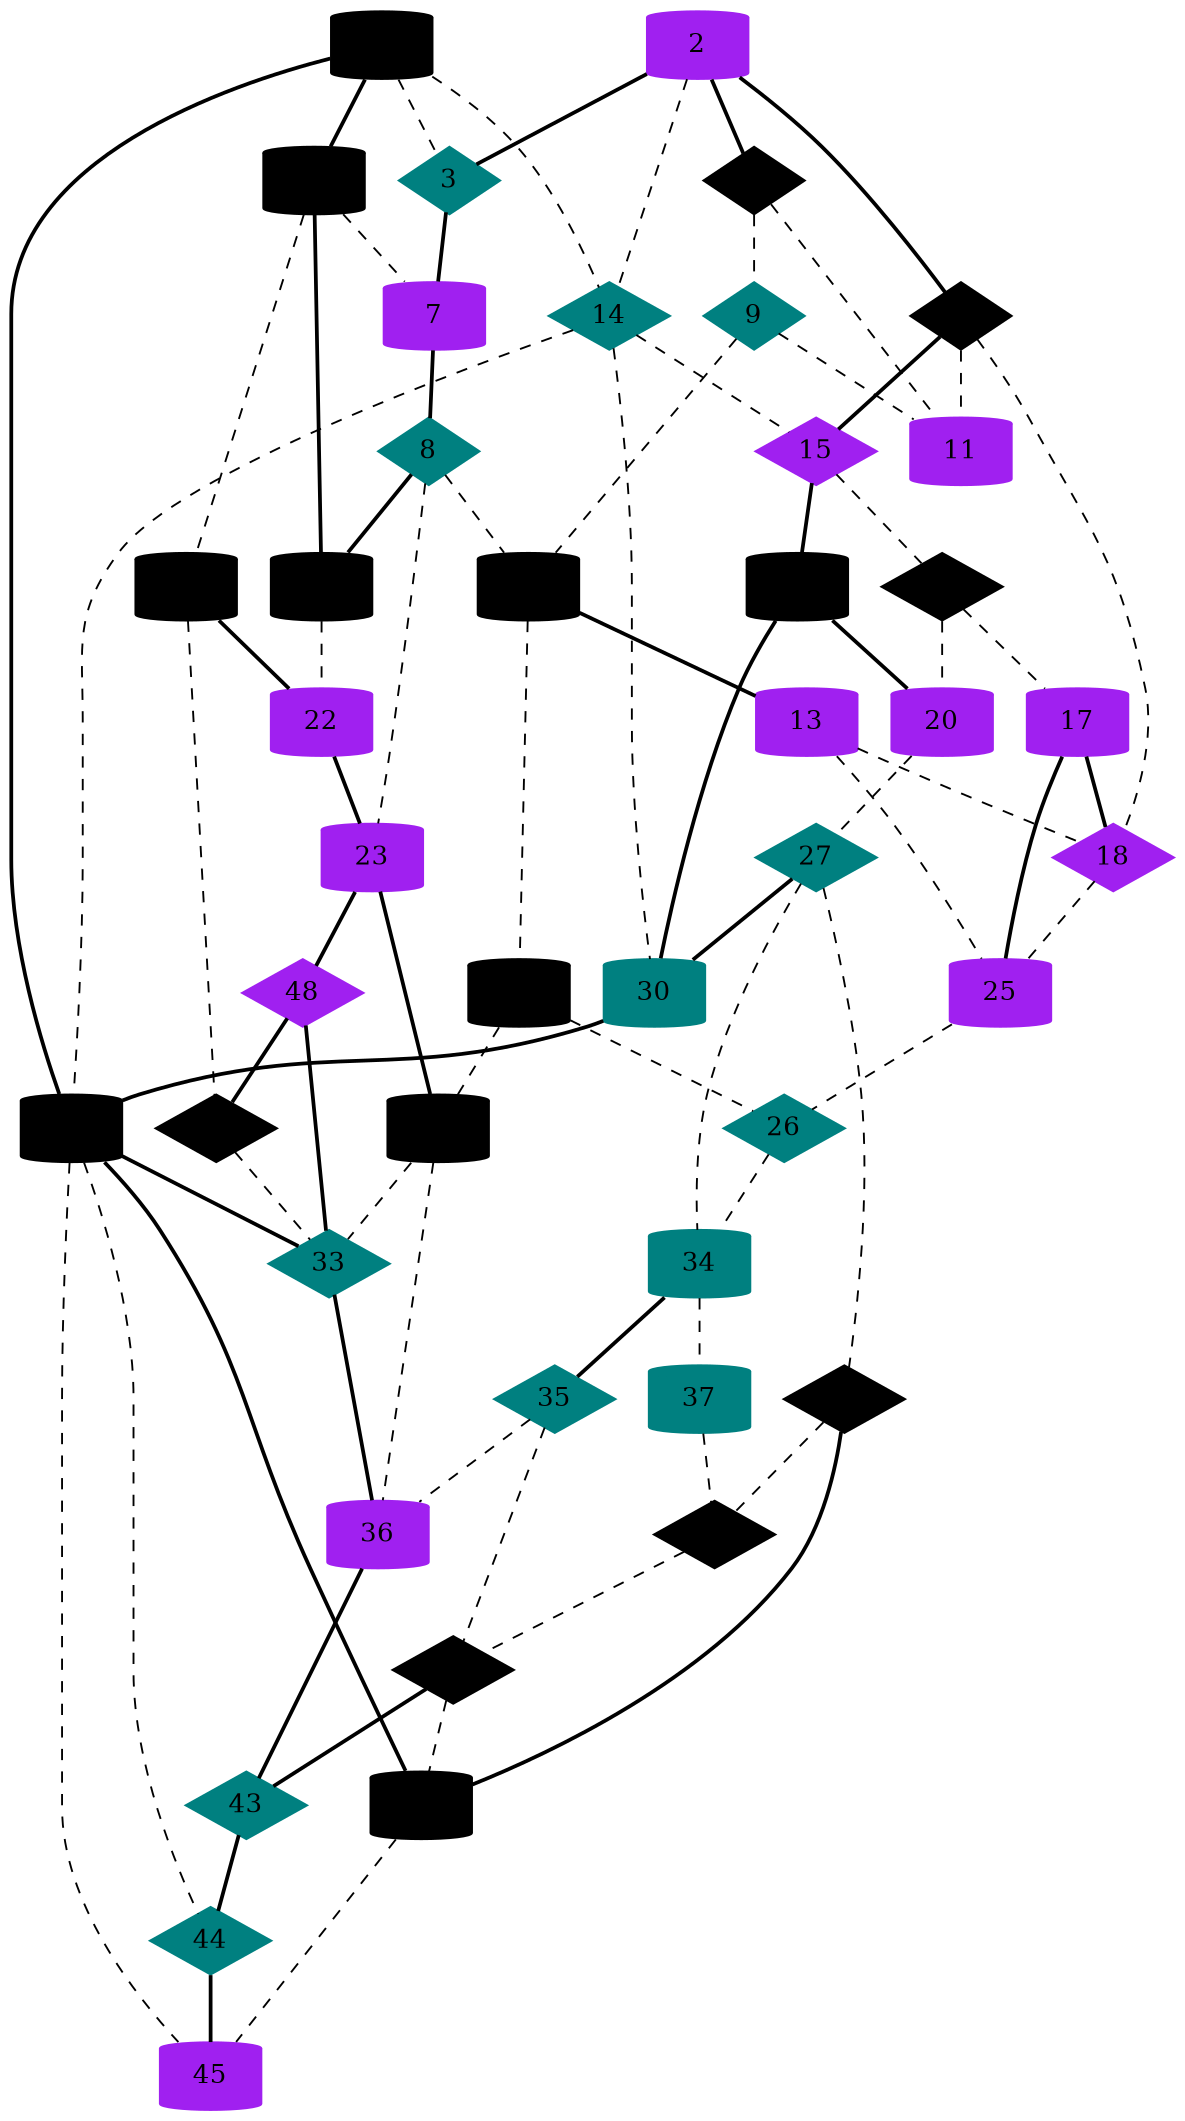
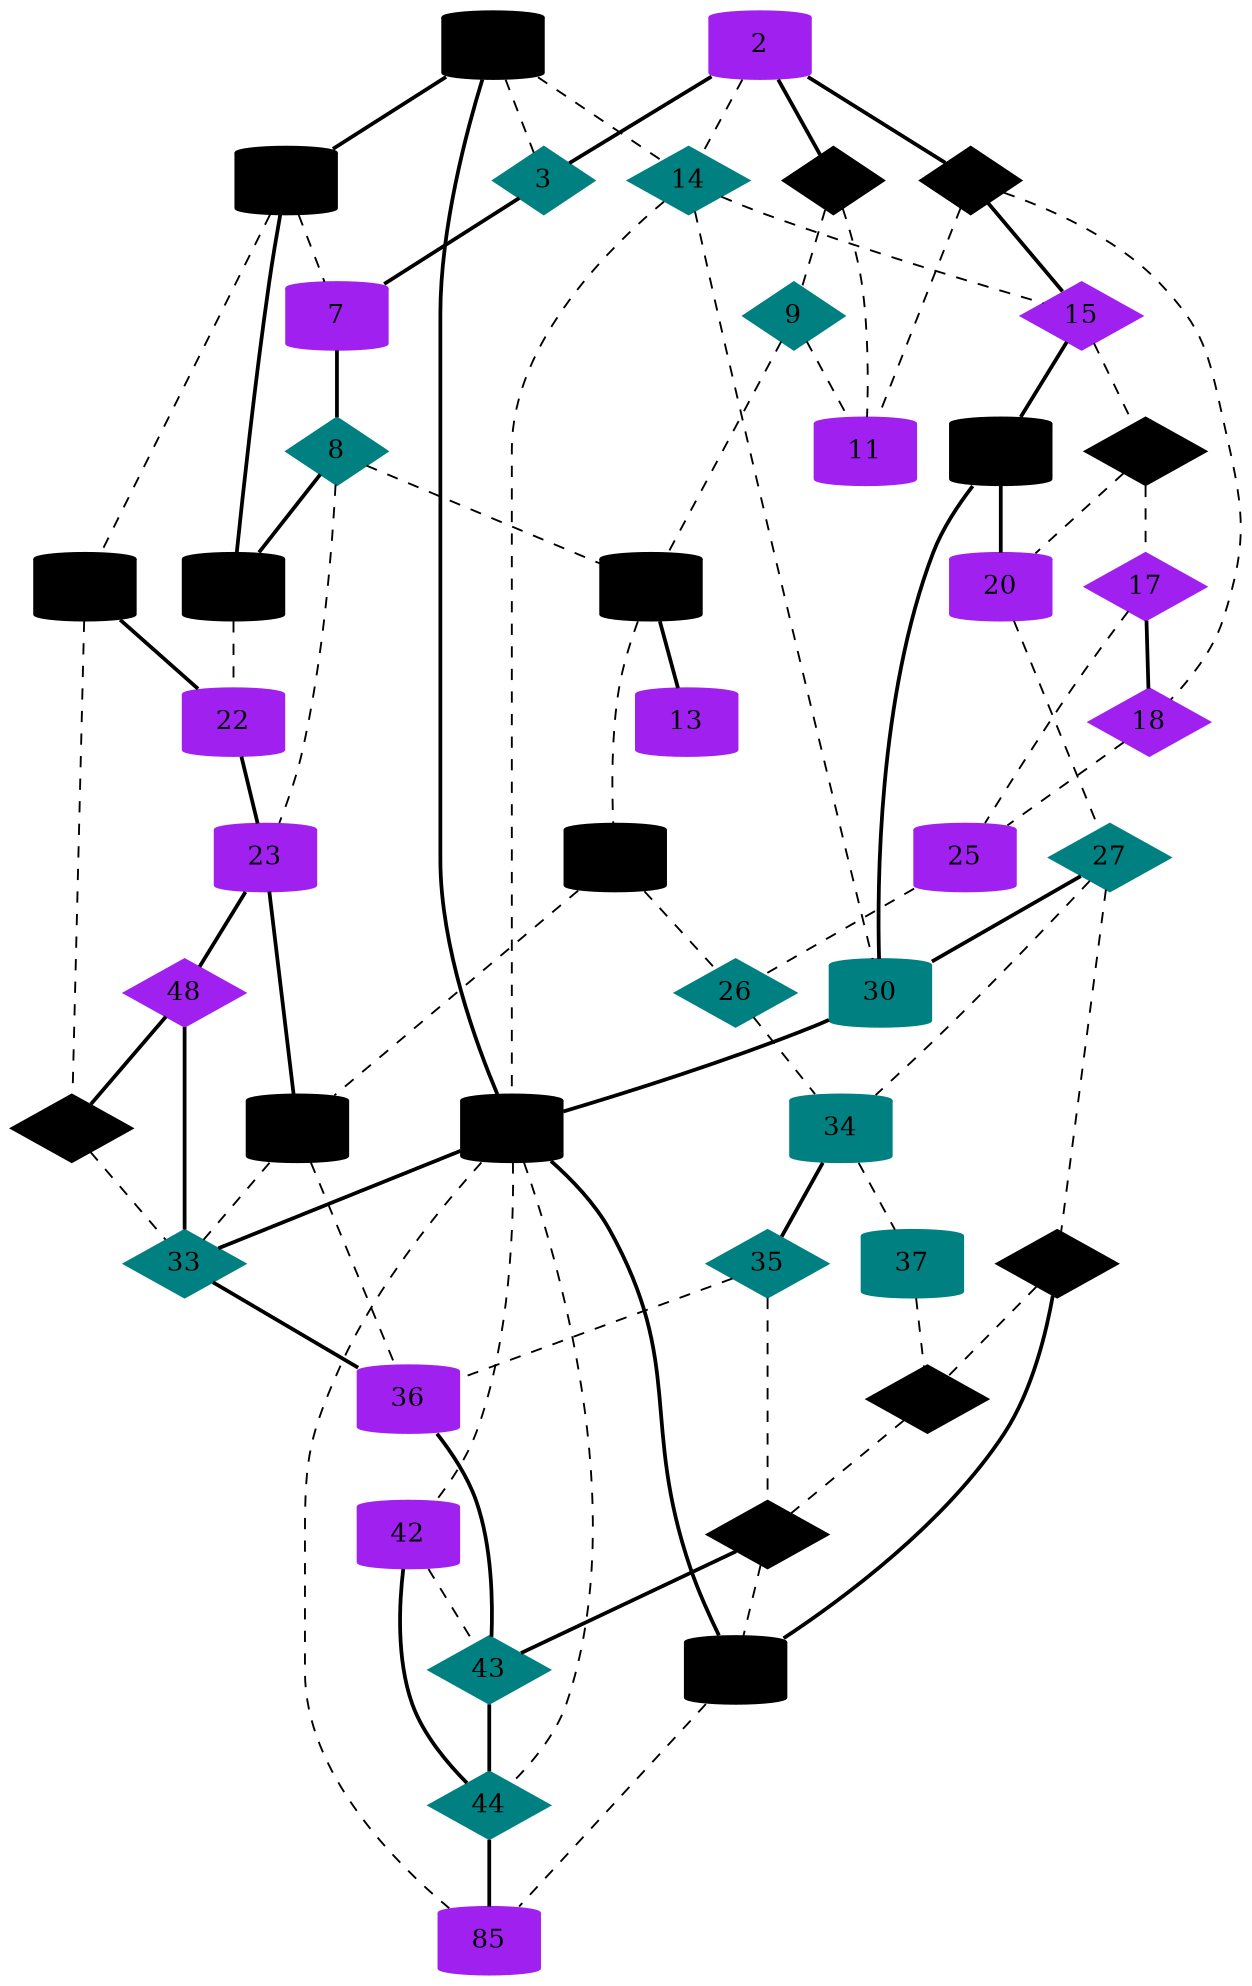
(1078, 722) -> (1146, 587)
(968, 796) -> none
(915, 854) -> none
(1027, 856) -> (1061, 705)
none -> (408, 1535)
(211, 2076) -> (489, 1941)
